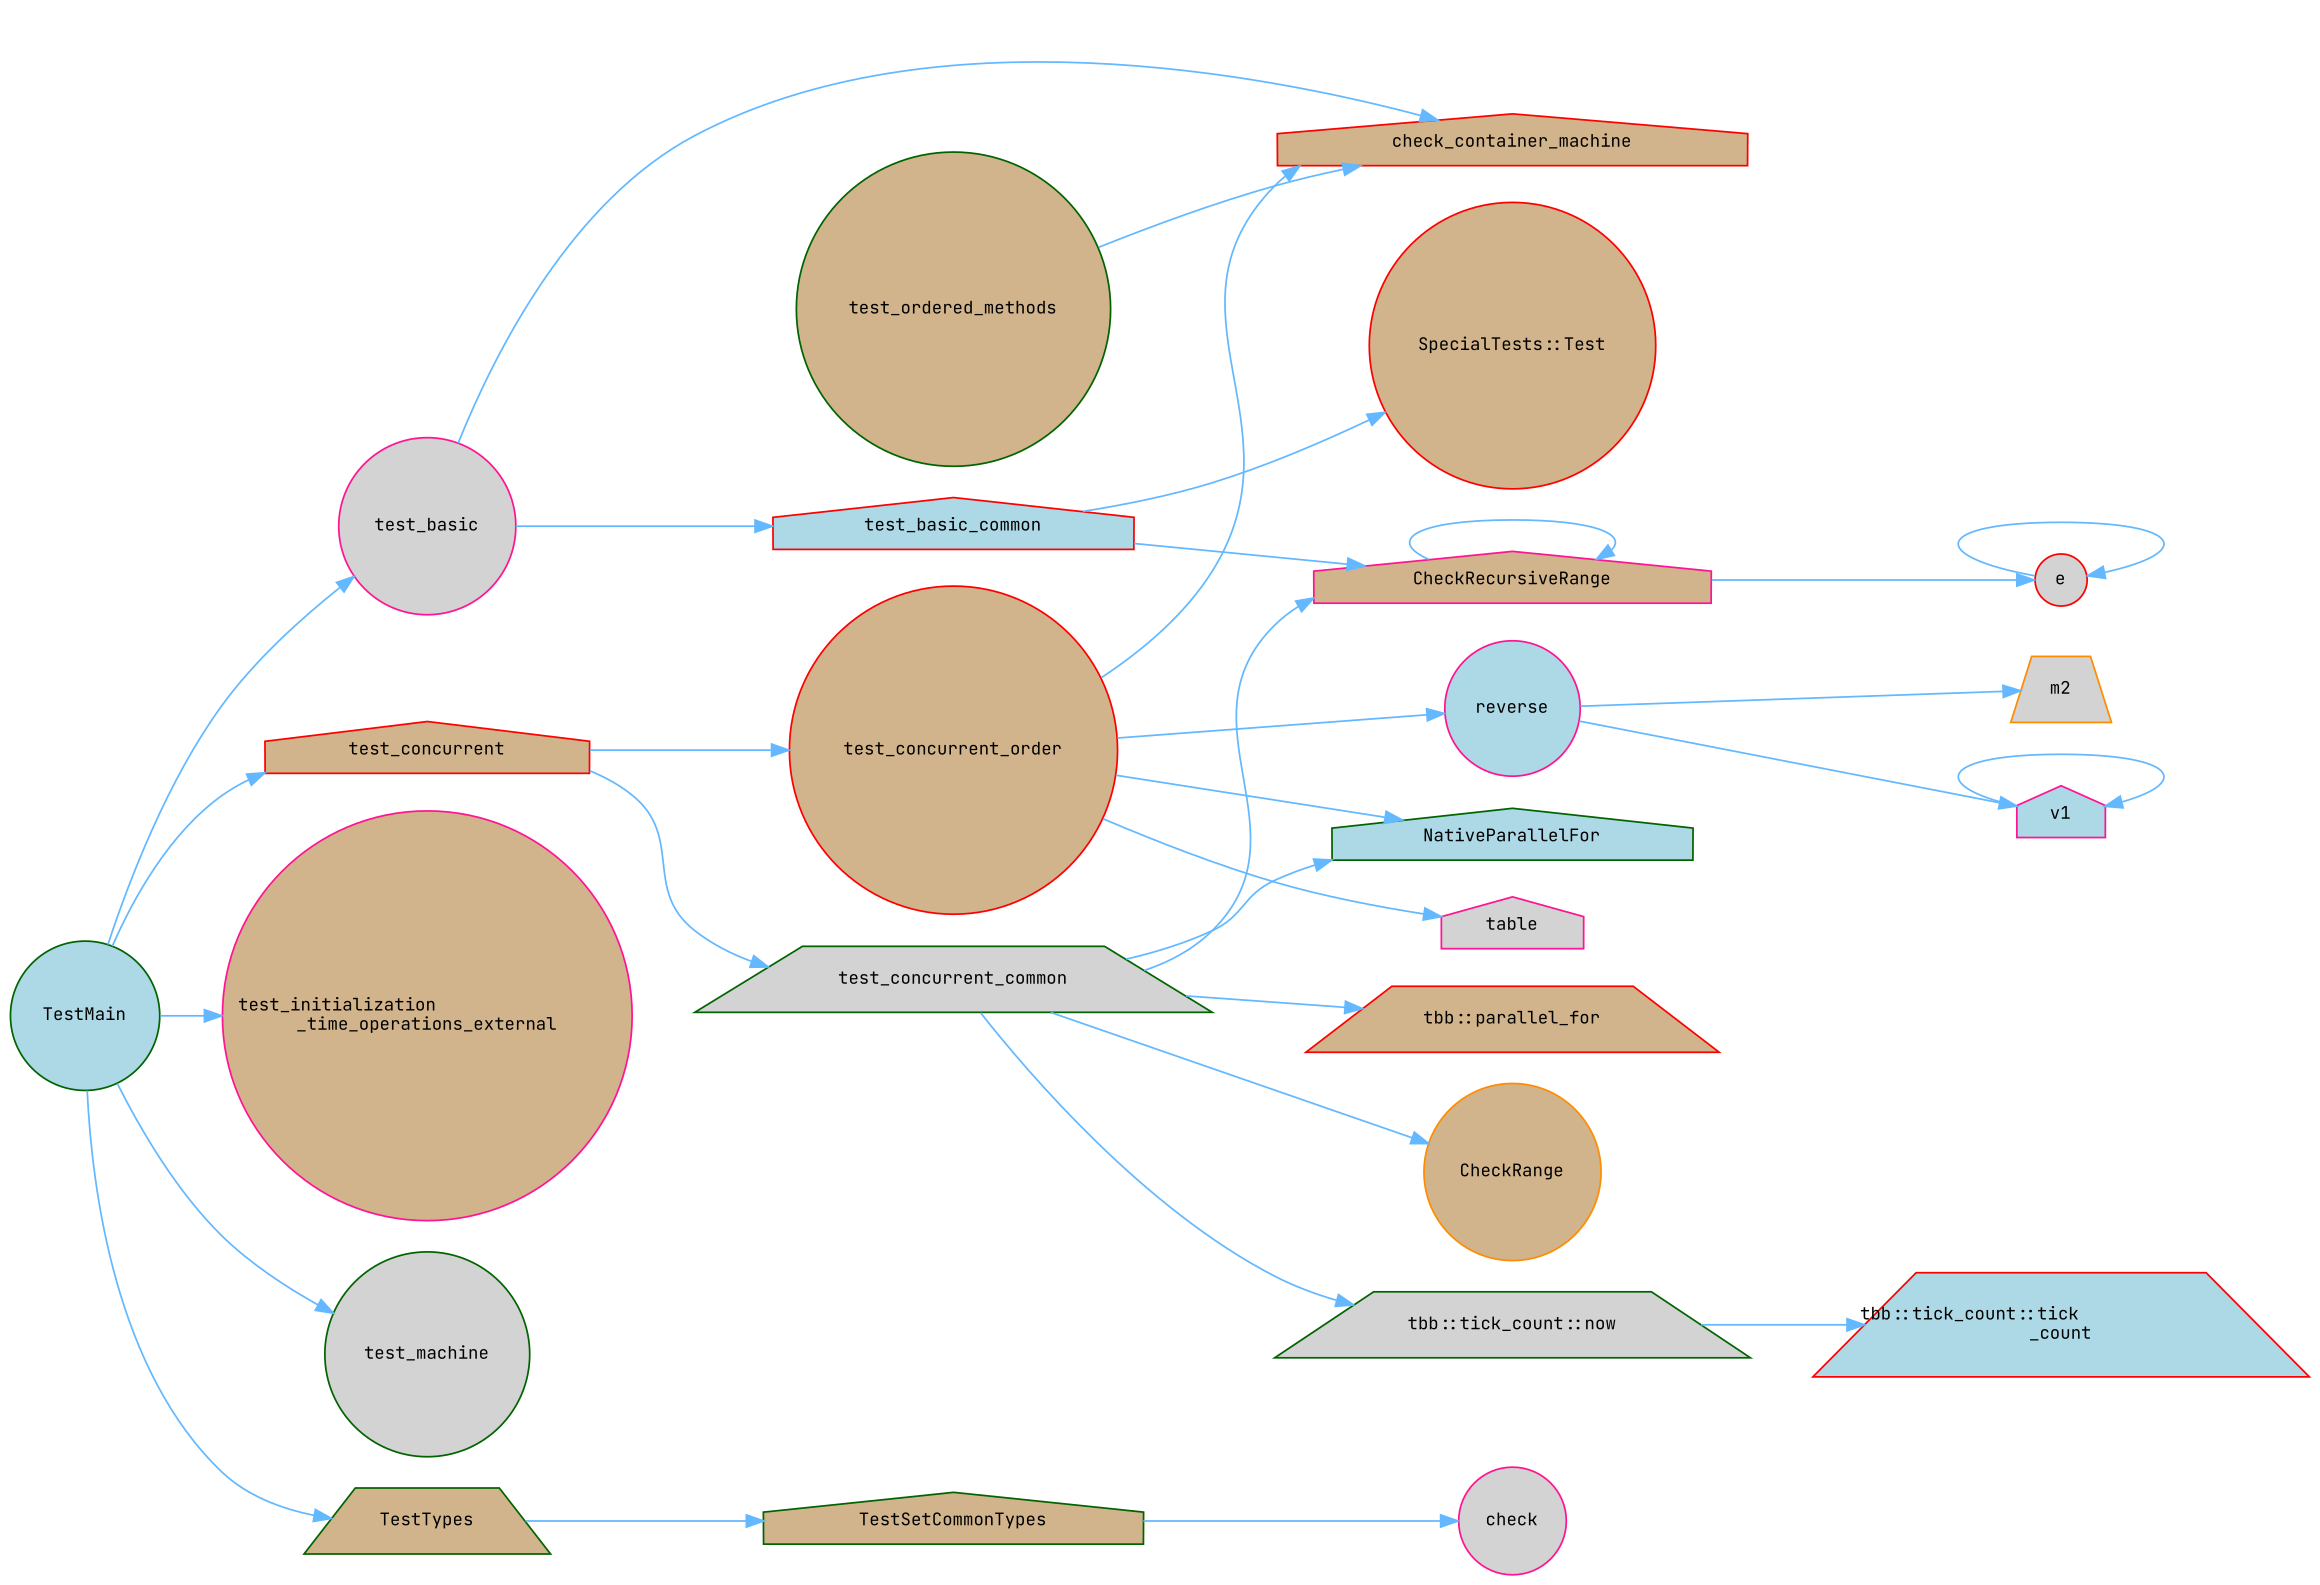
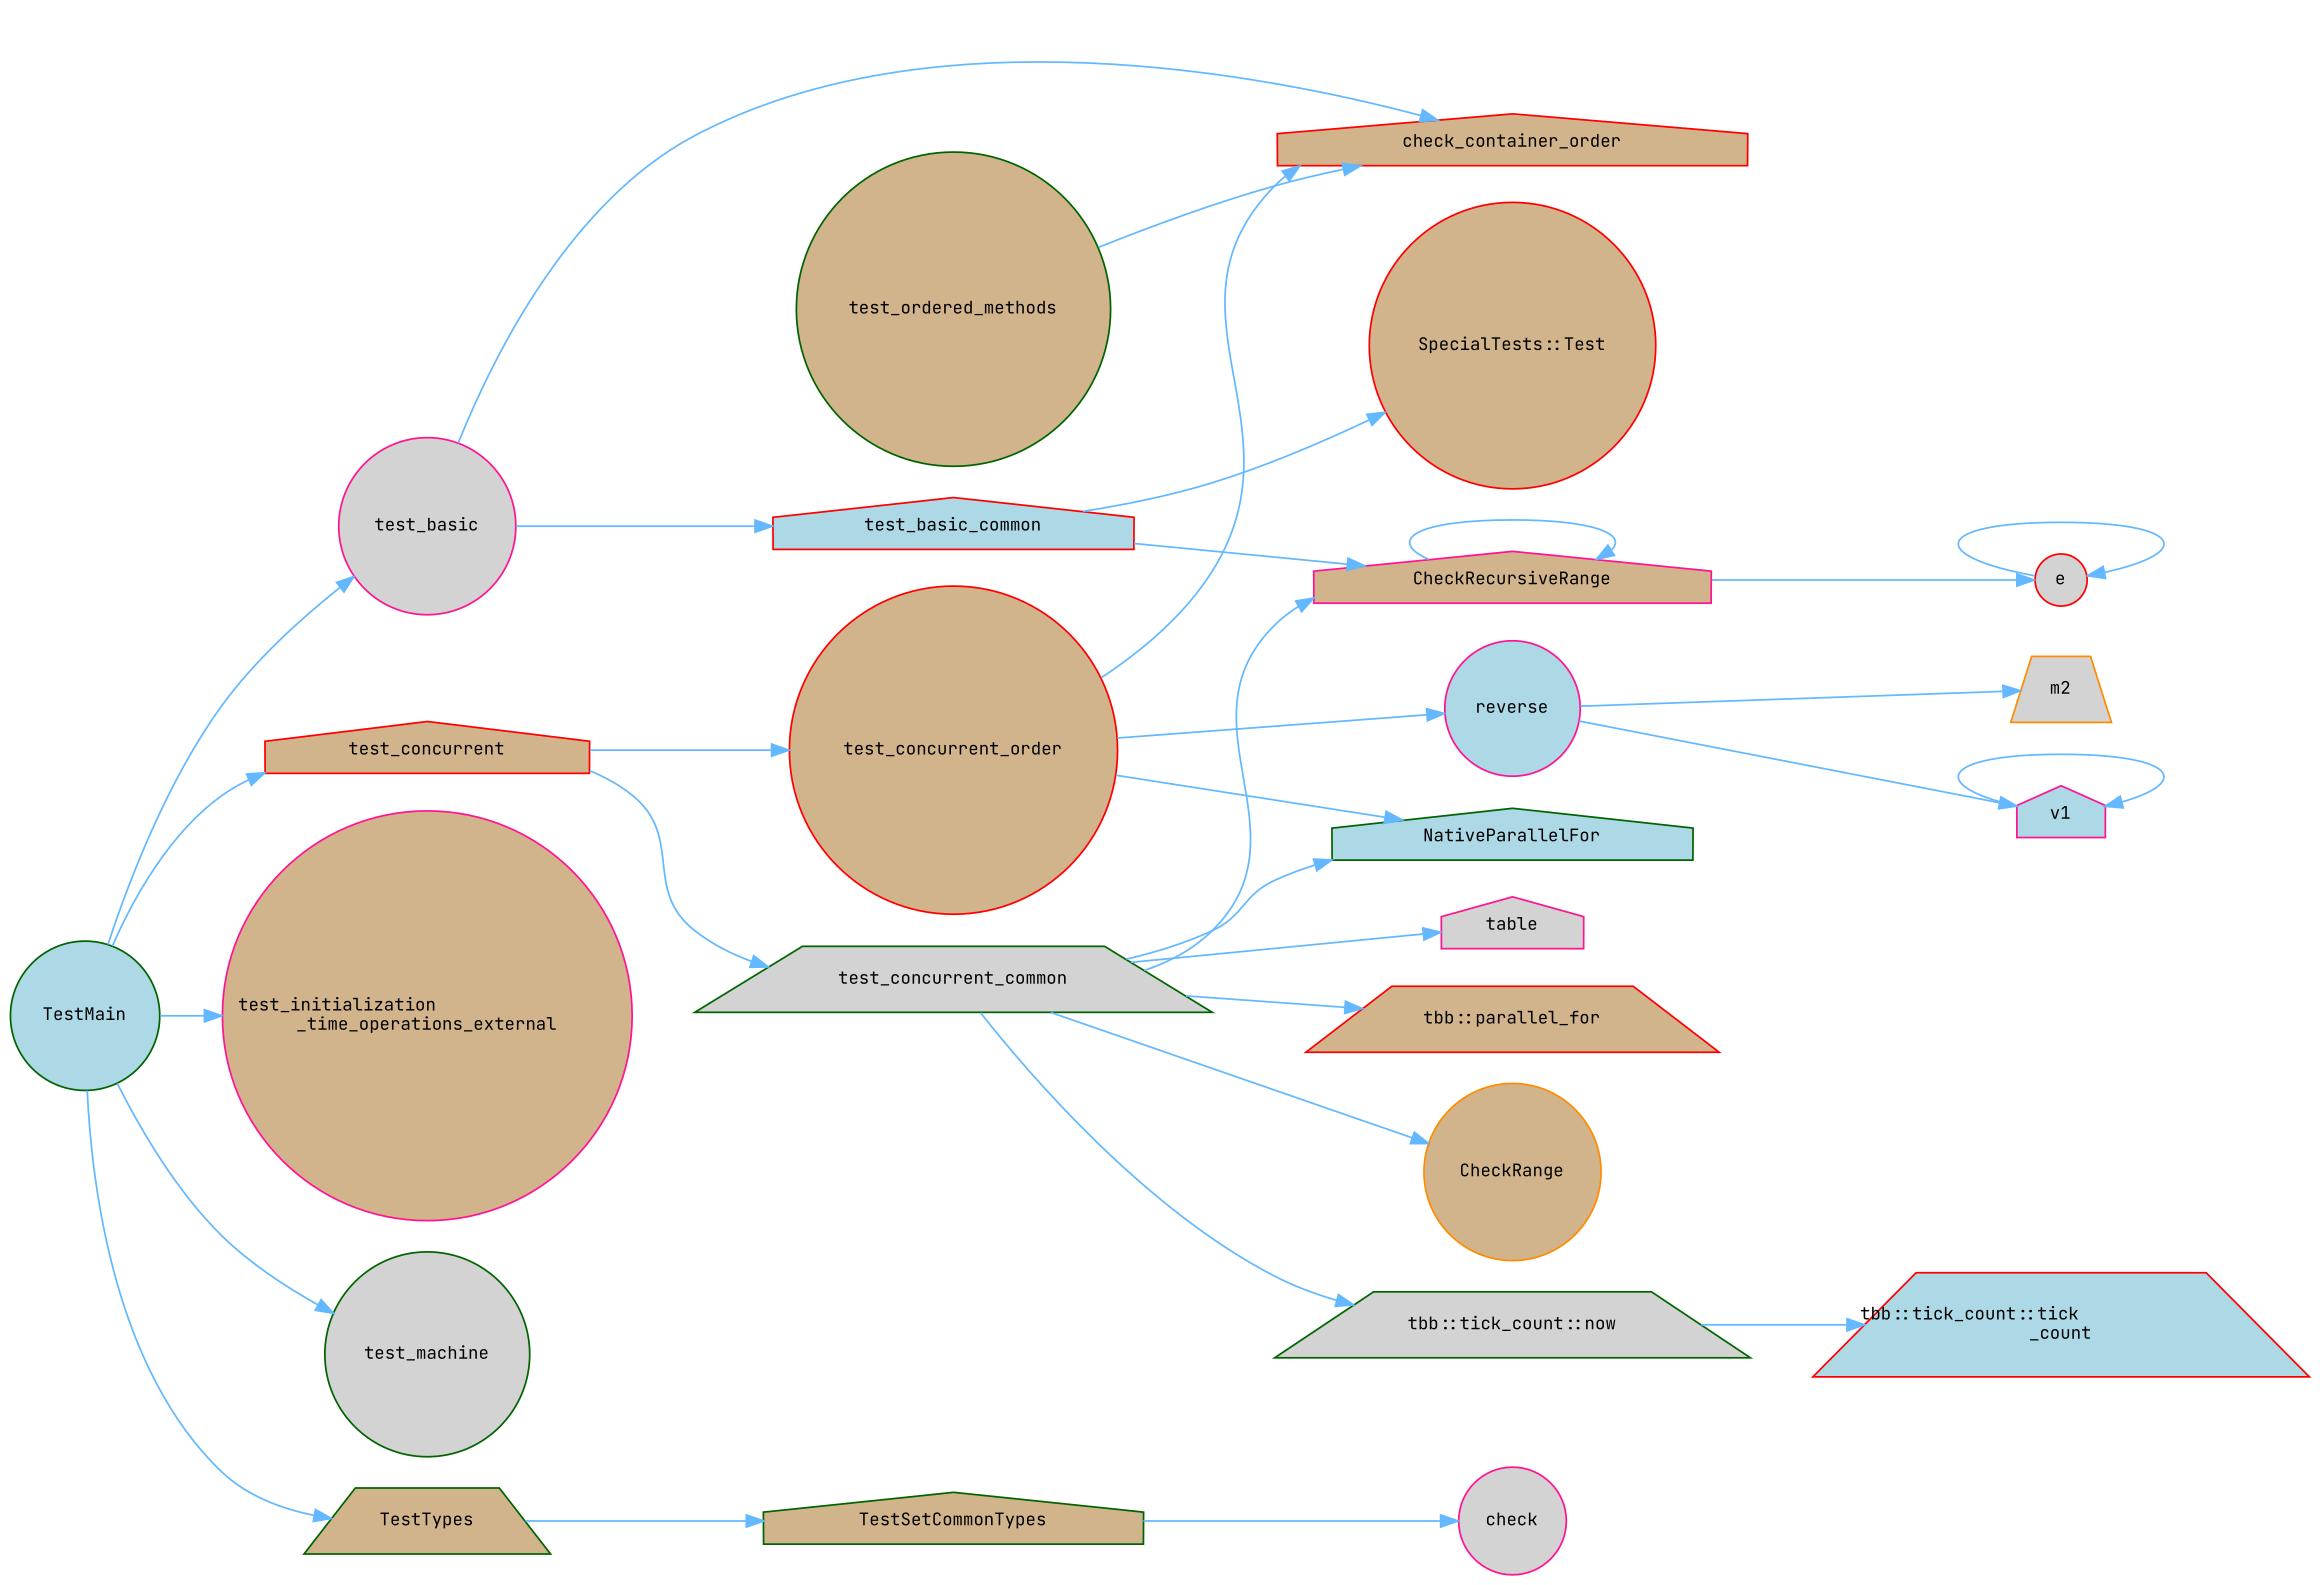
(1513, 143) -> (1513, 143)
(1228, 867) -> (1277, 948)
